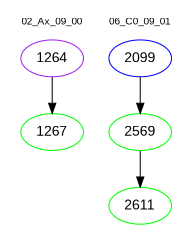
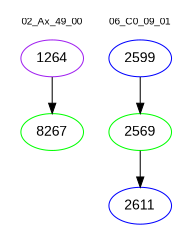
(52, 22) -> (52, 22)
(140, 58) -> (140, 58)
(52, 132) -> (52, 132)
(140, 206) -> (140, 206)
